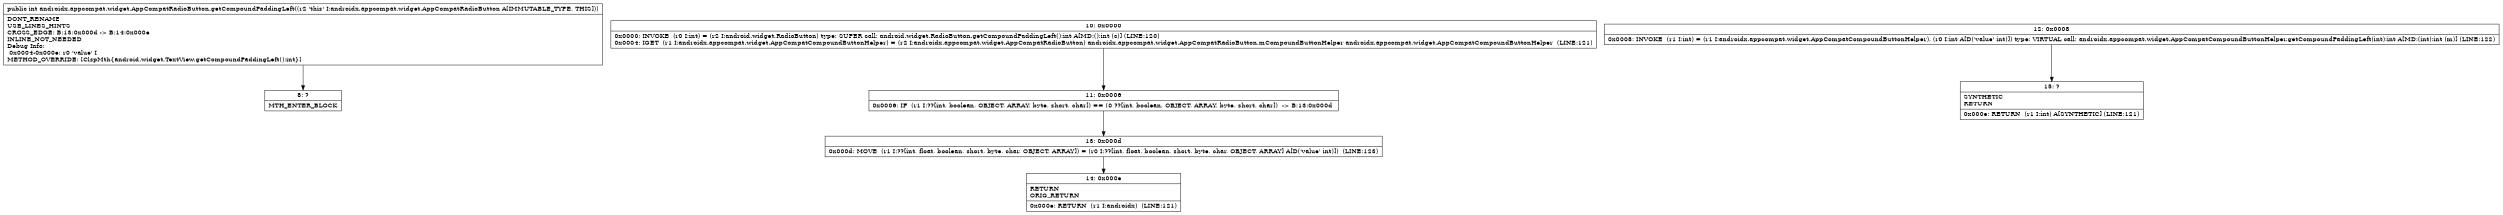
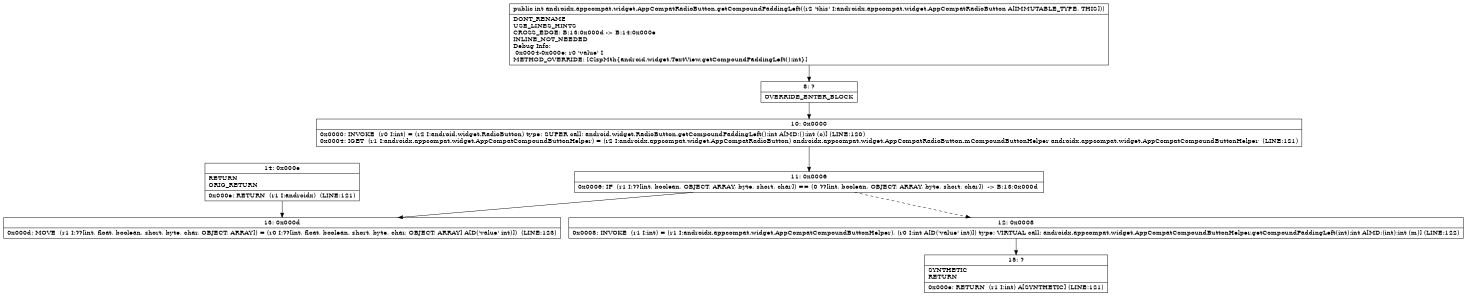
(303, 106) -> (809, 97)
none -> (809, 108)
(1104, 163) -> (282, 207)
none -> (910, 204)
